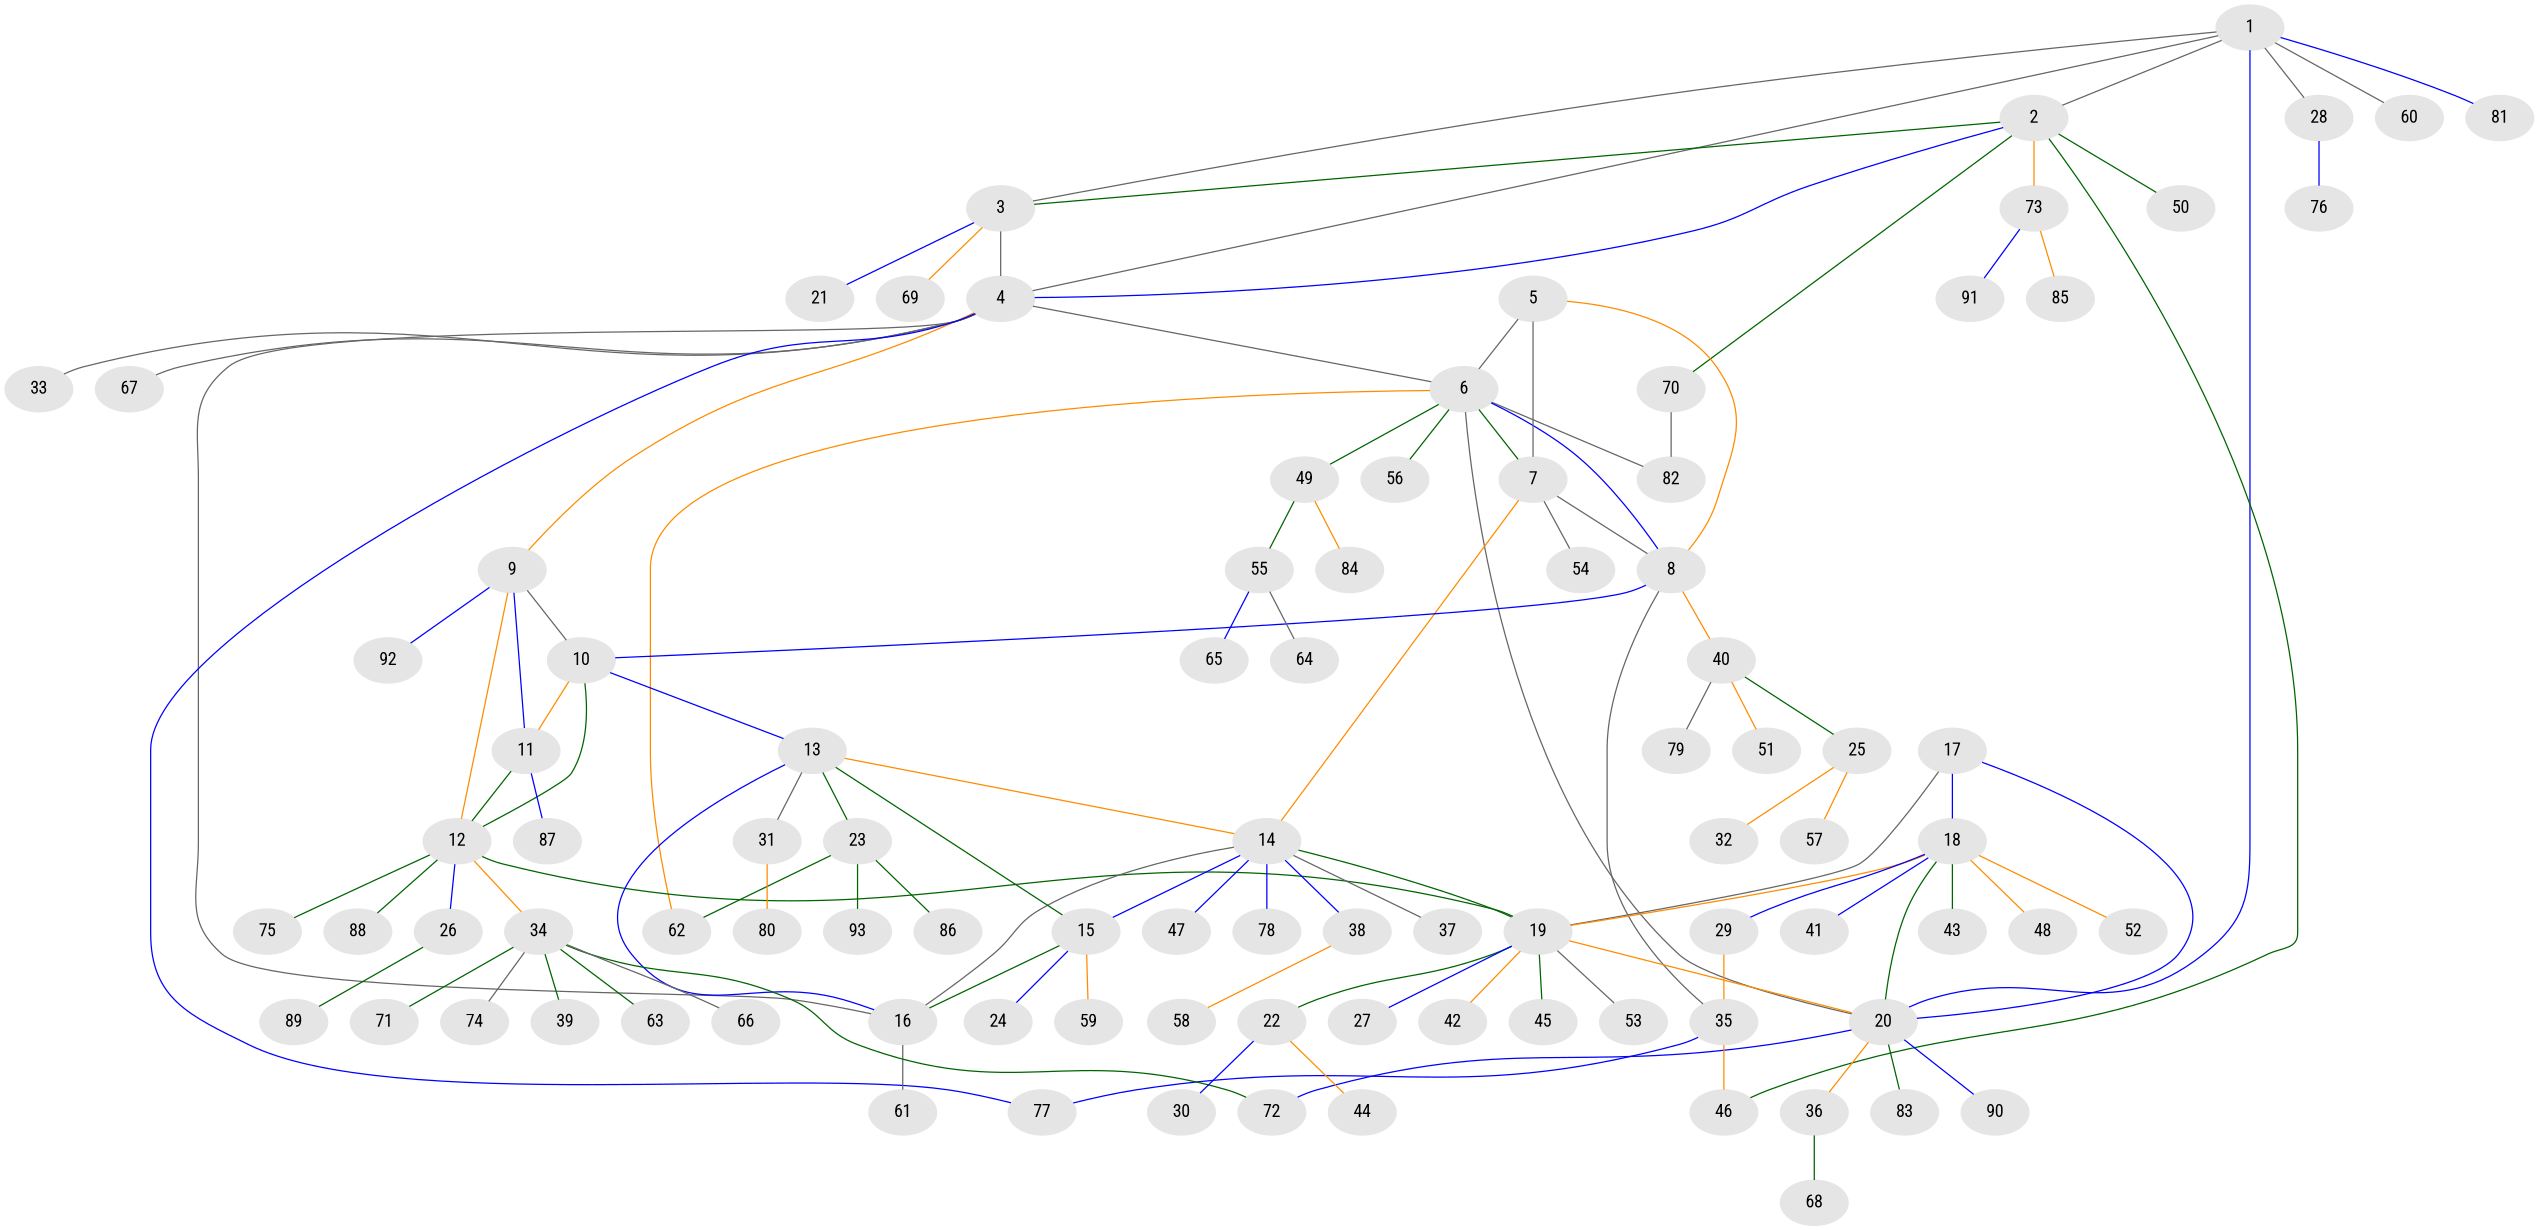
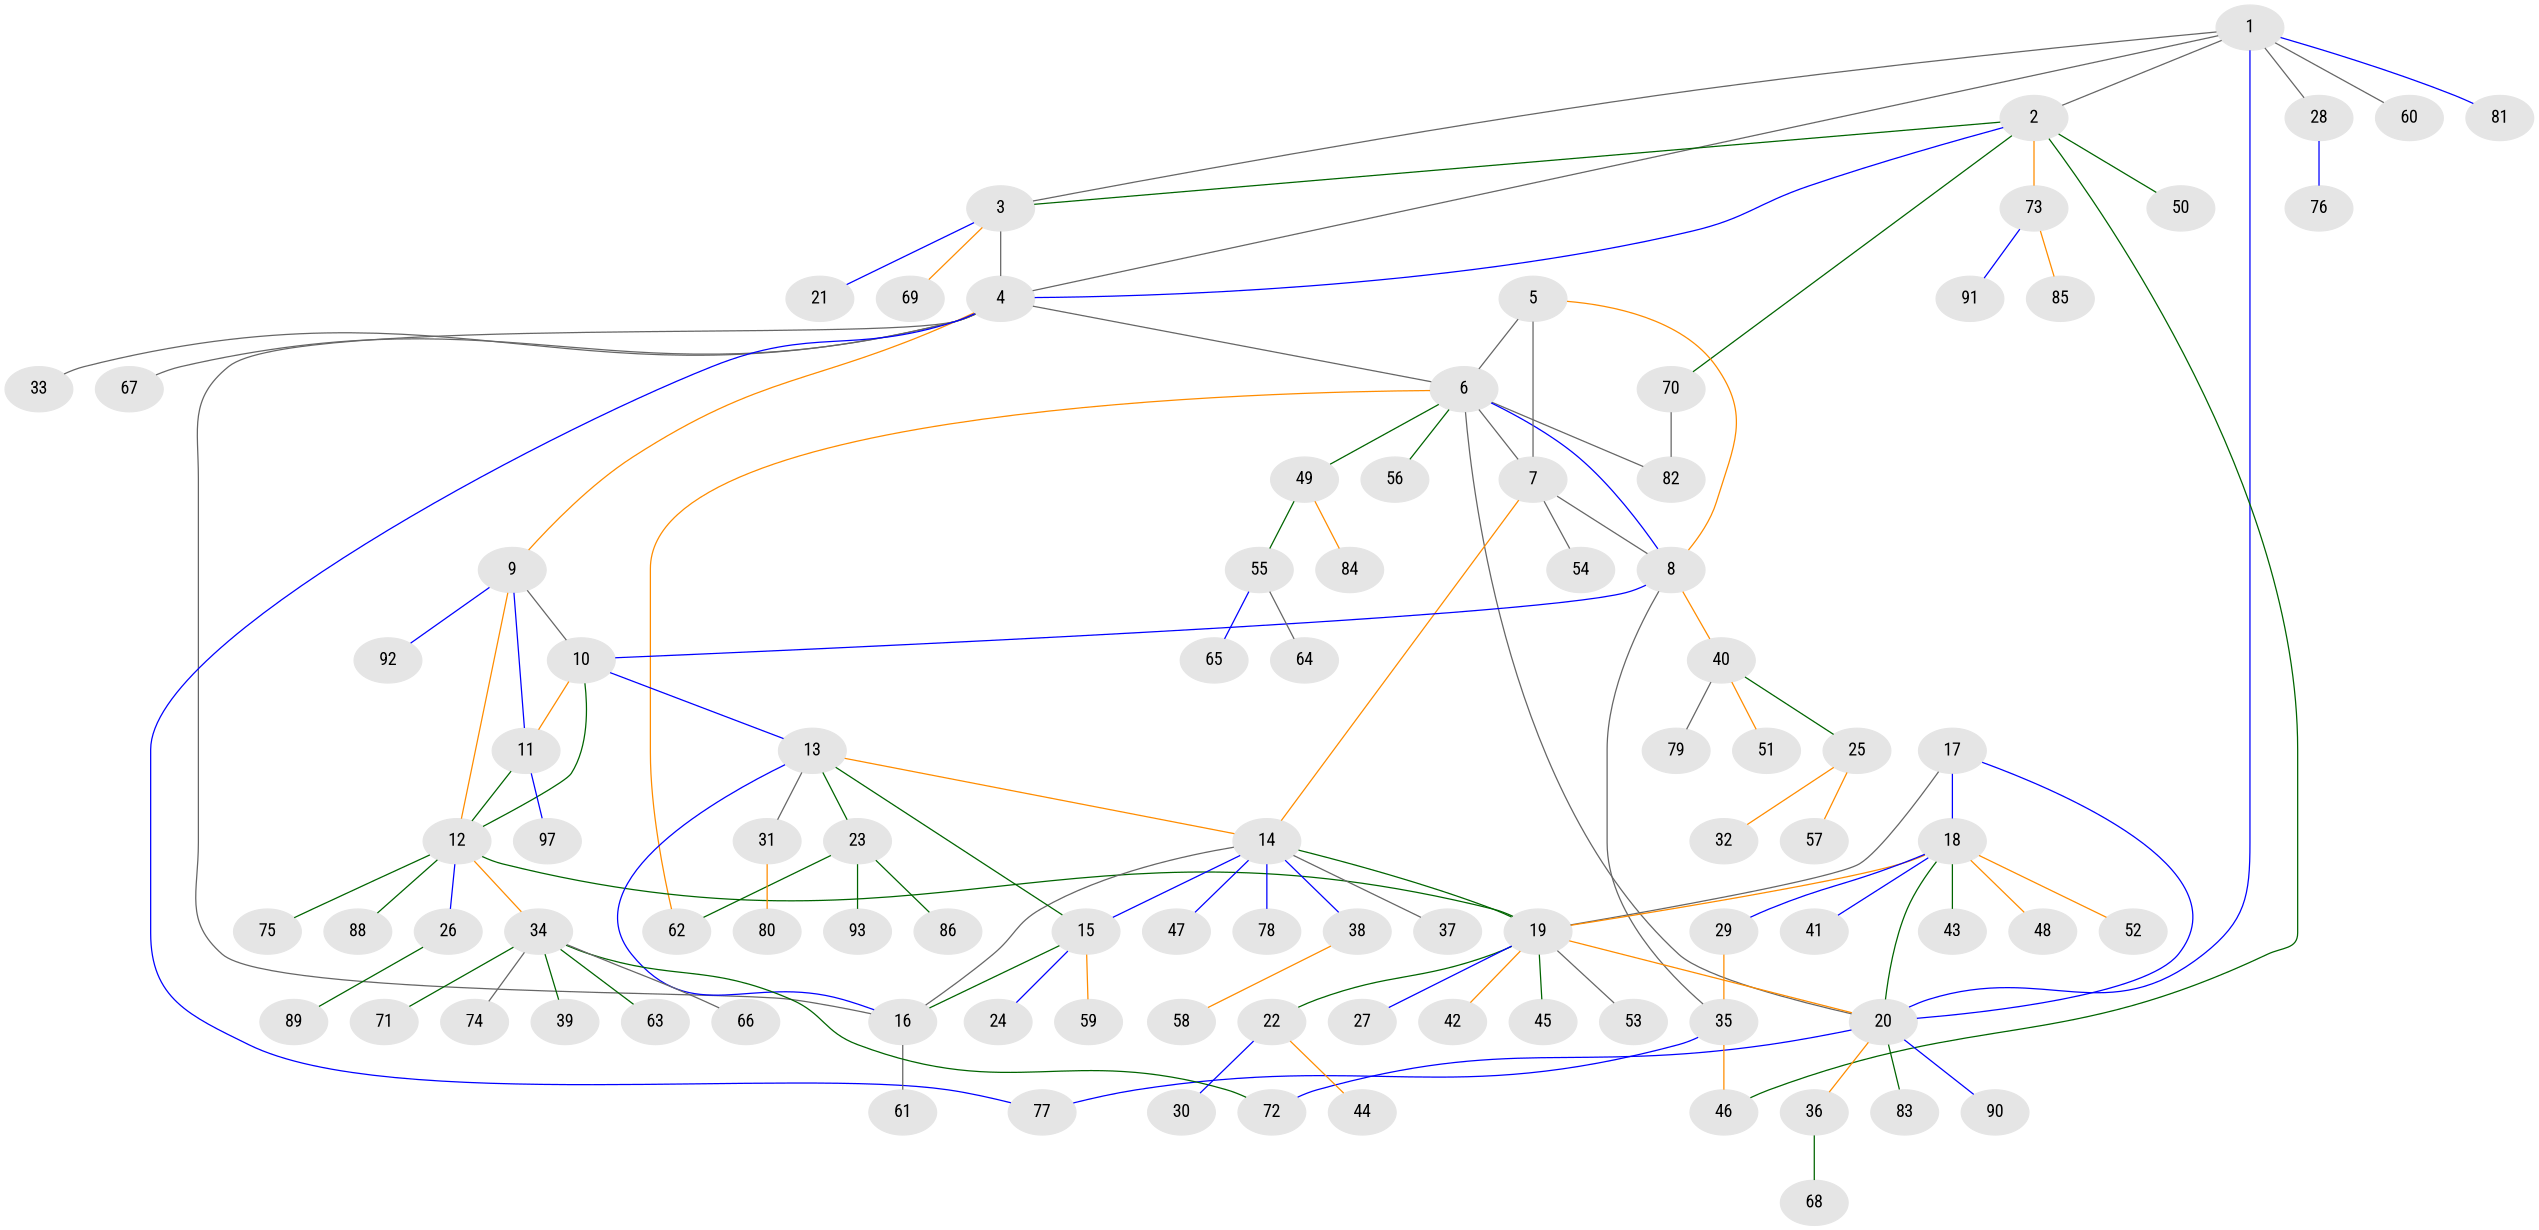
(1499, 434) -> (1499, 434)
(547, 841) -> (547, 841)
